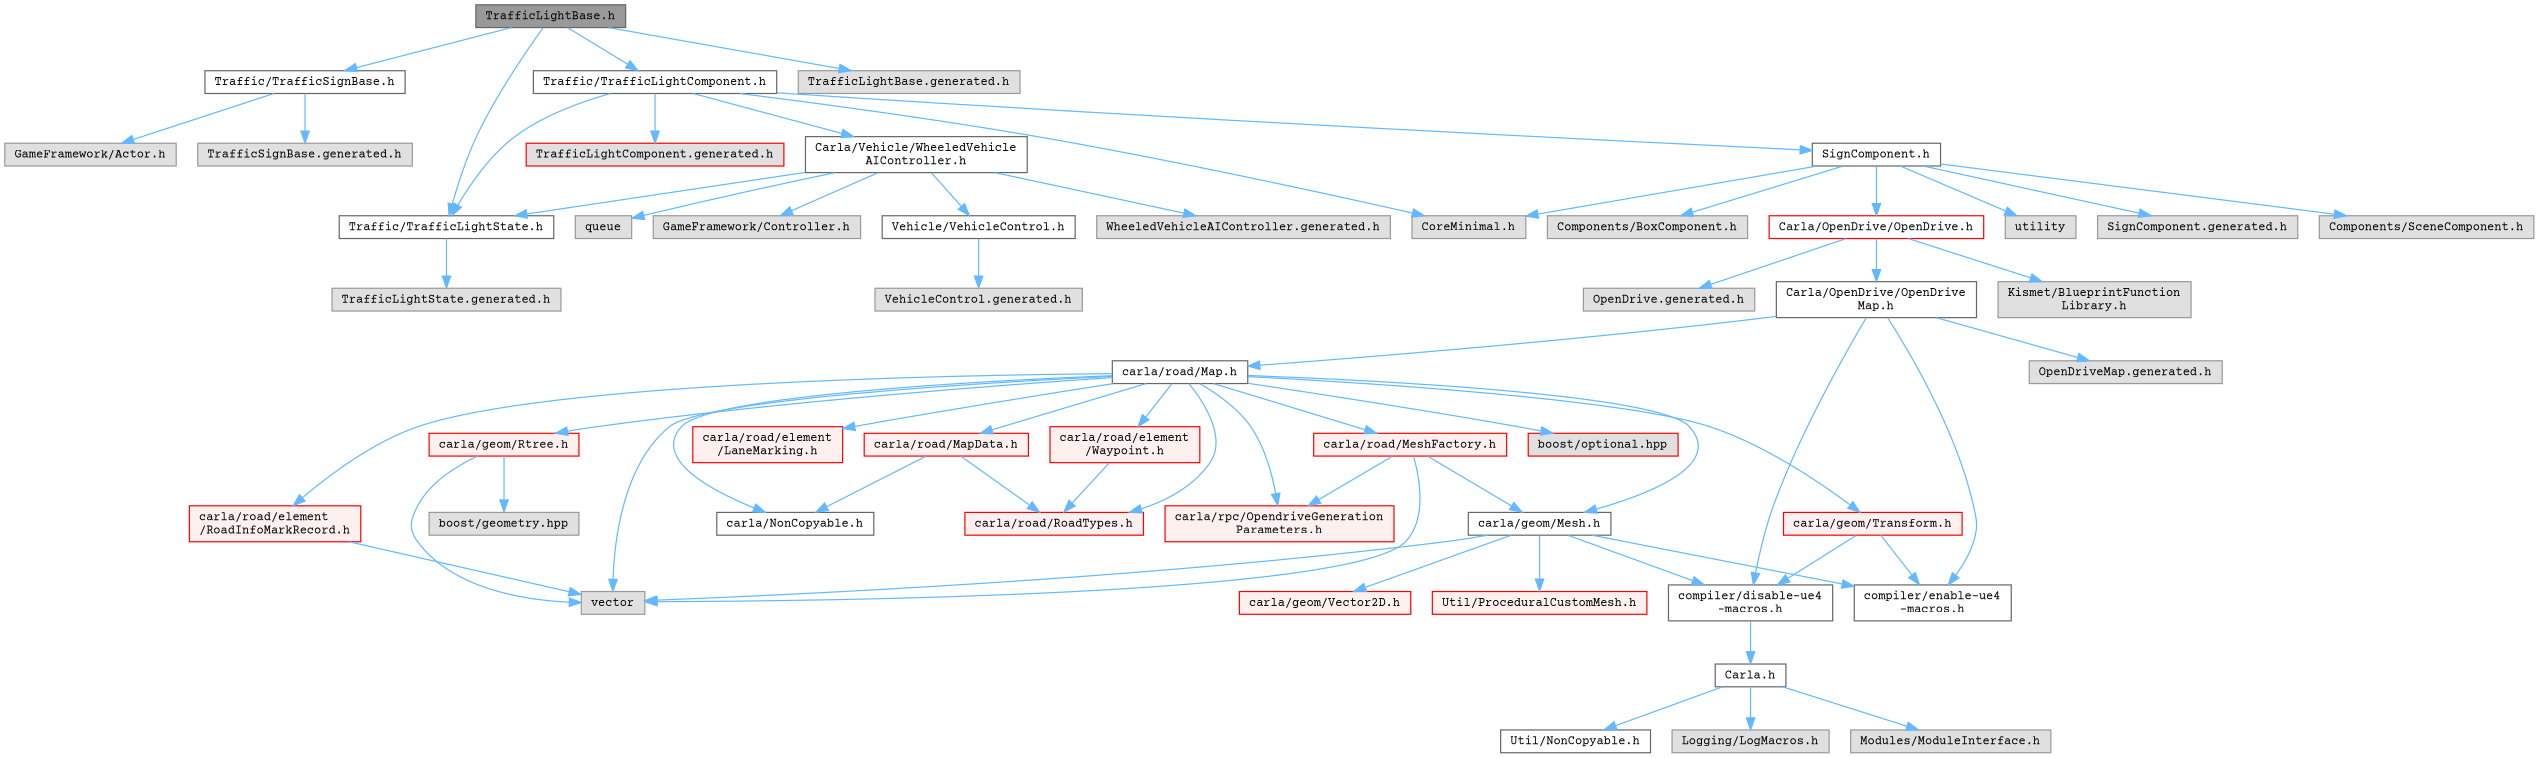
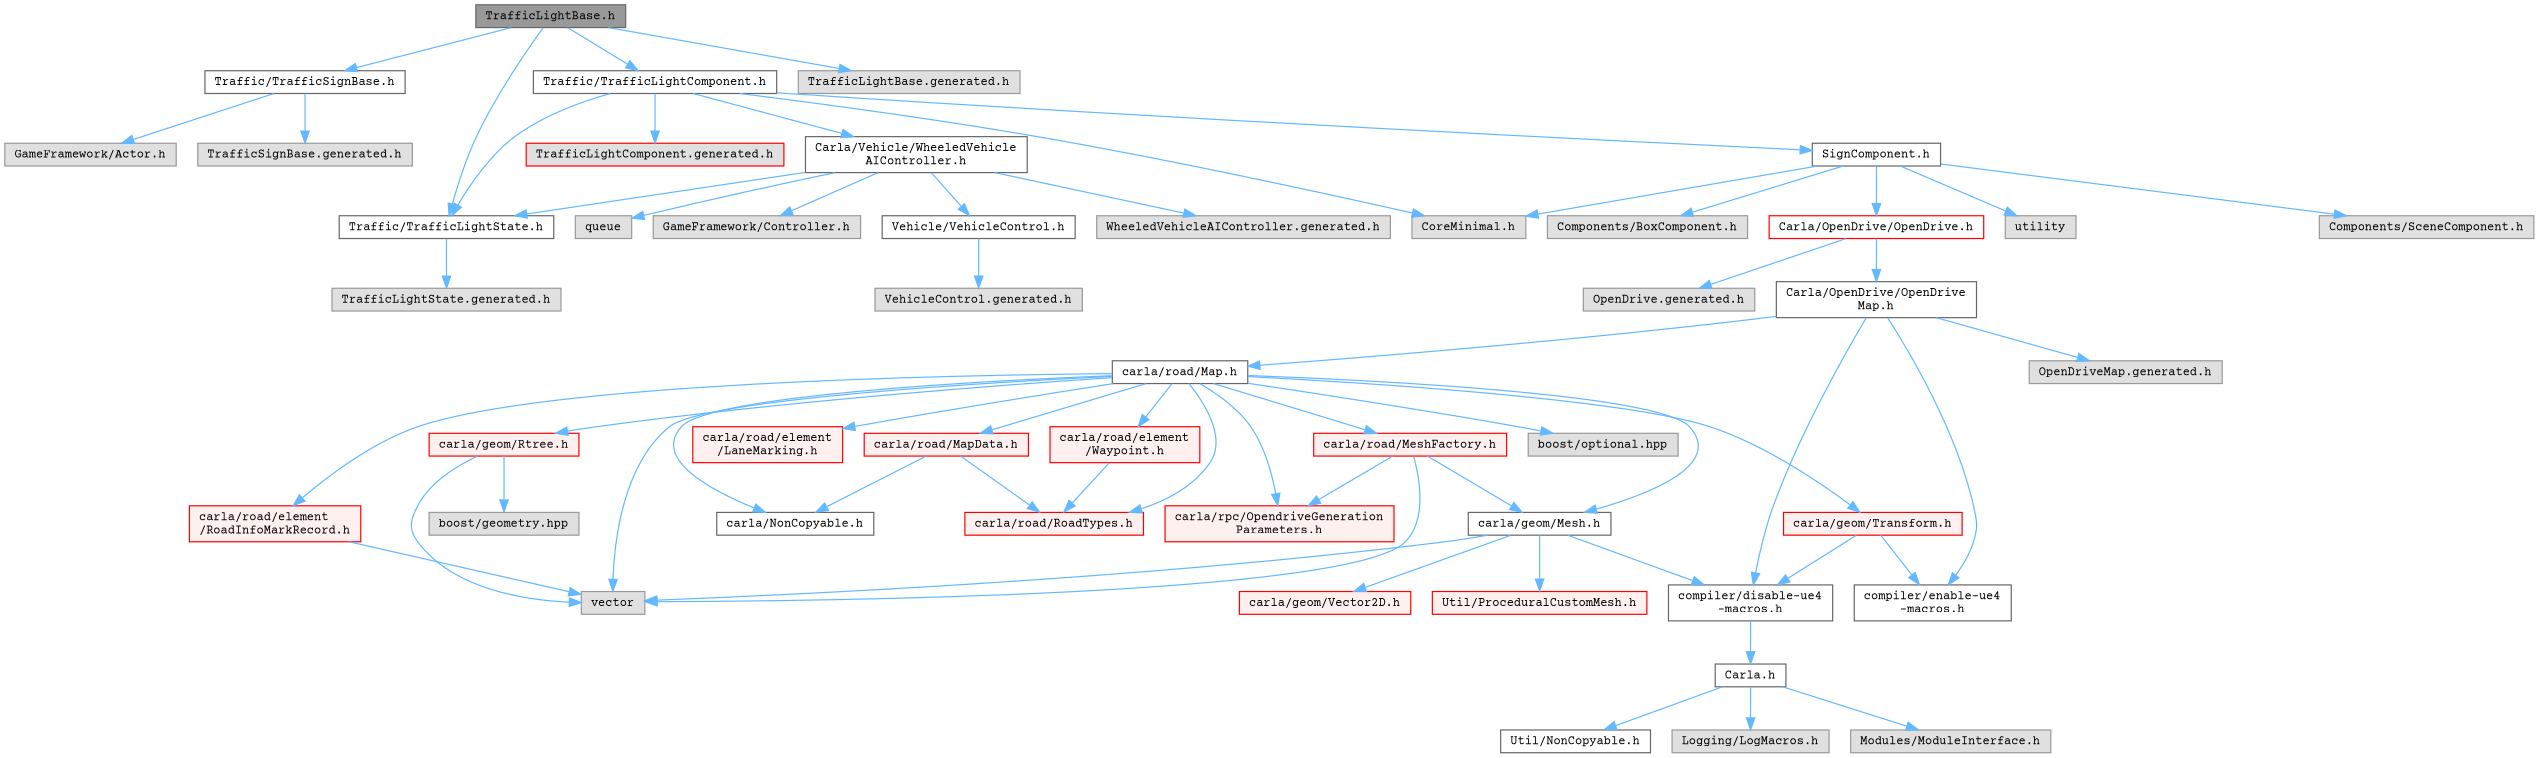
(2198, 227) -> none
(2095, 300) -> none
(1603, 445) -> (1603, 445)
(1717, 560) -> none
